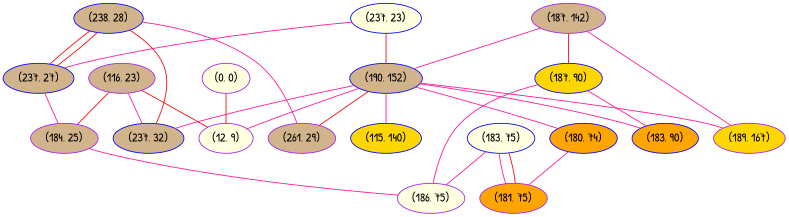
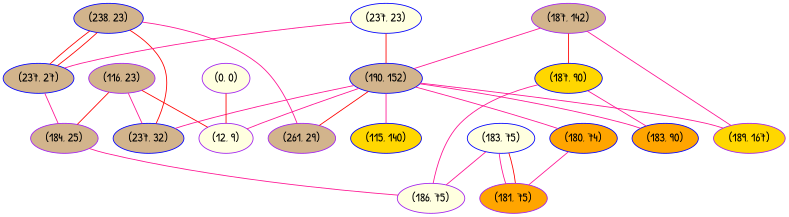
(109, 18) -> (109, 18)
